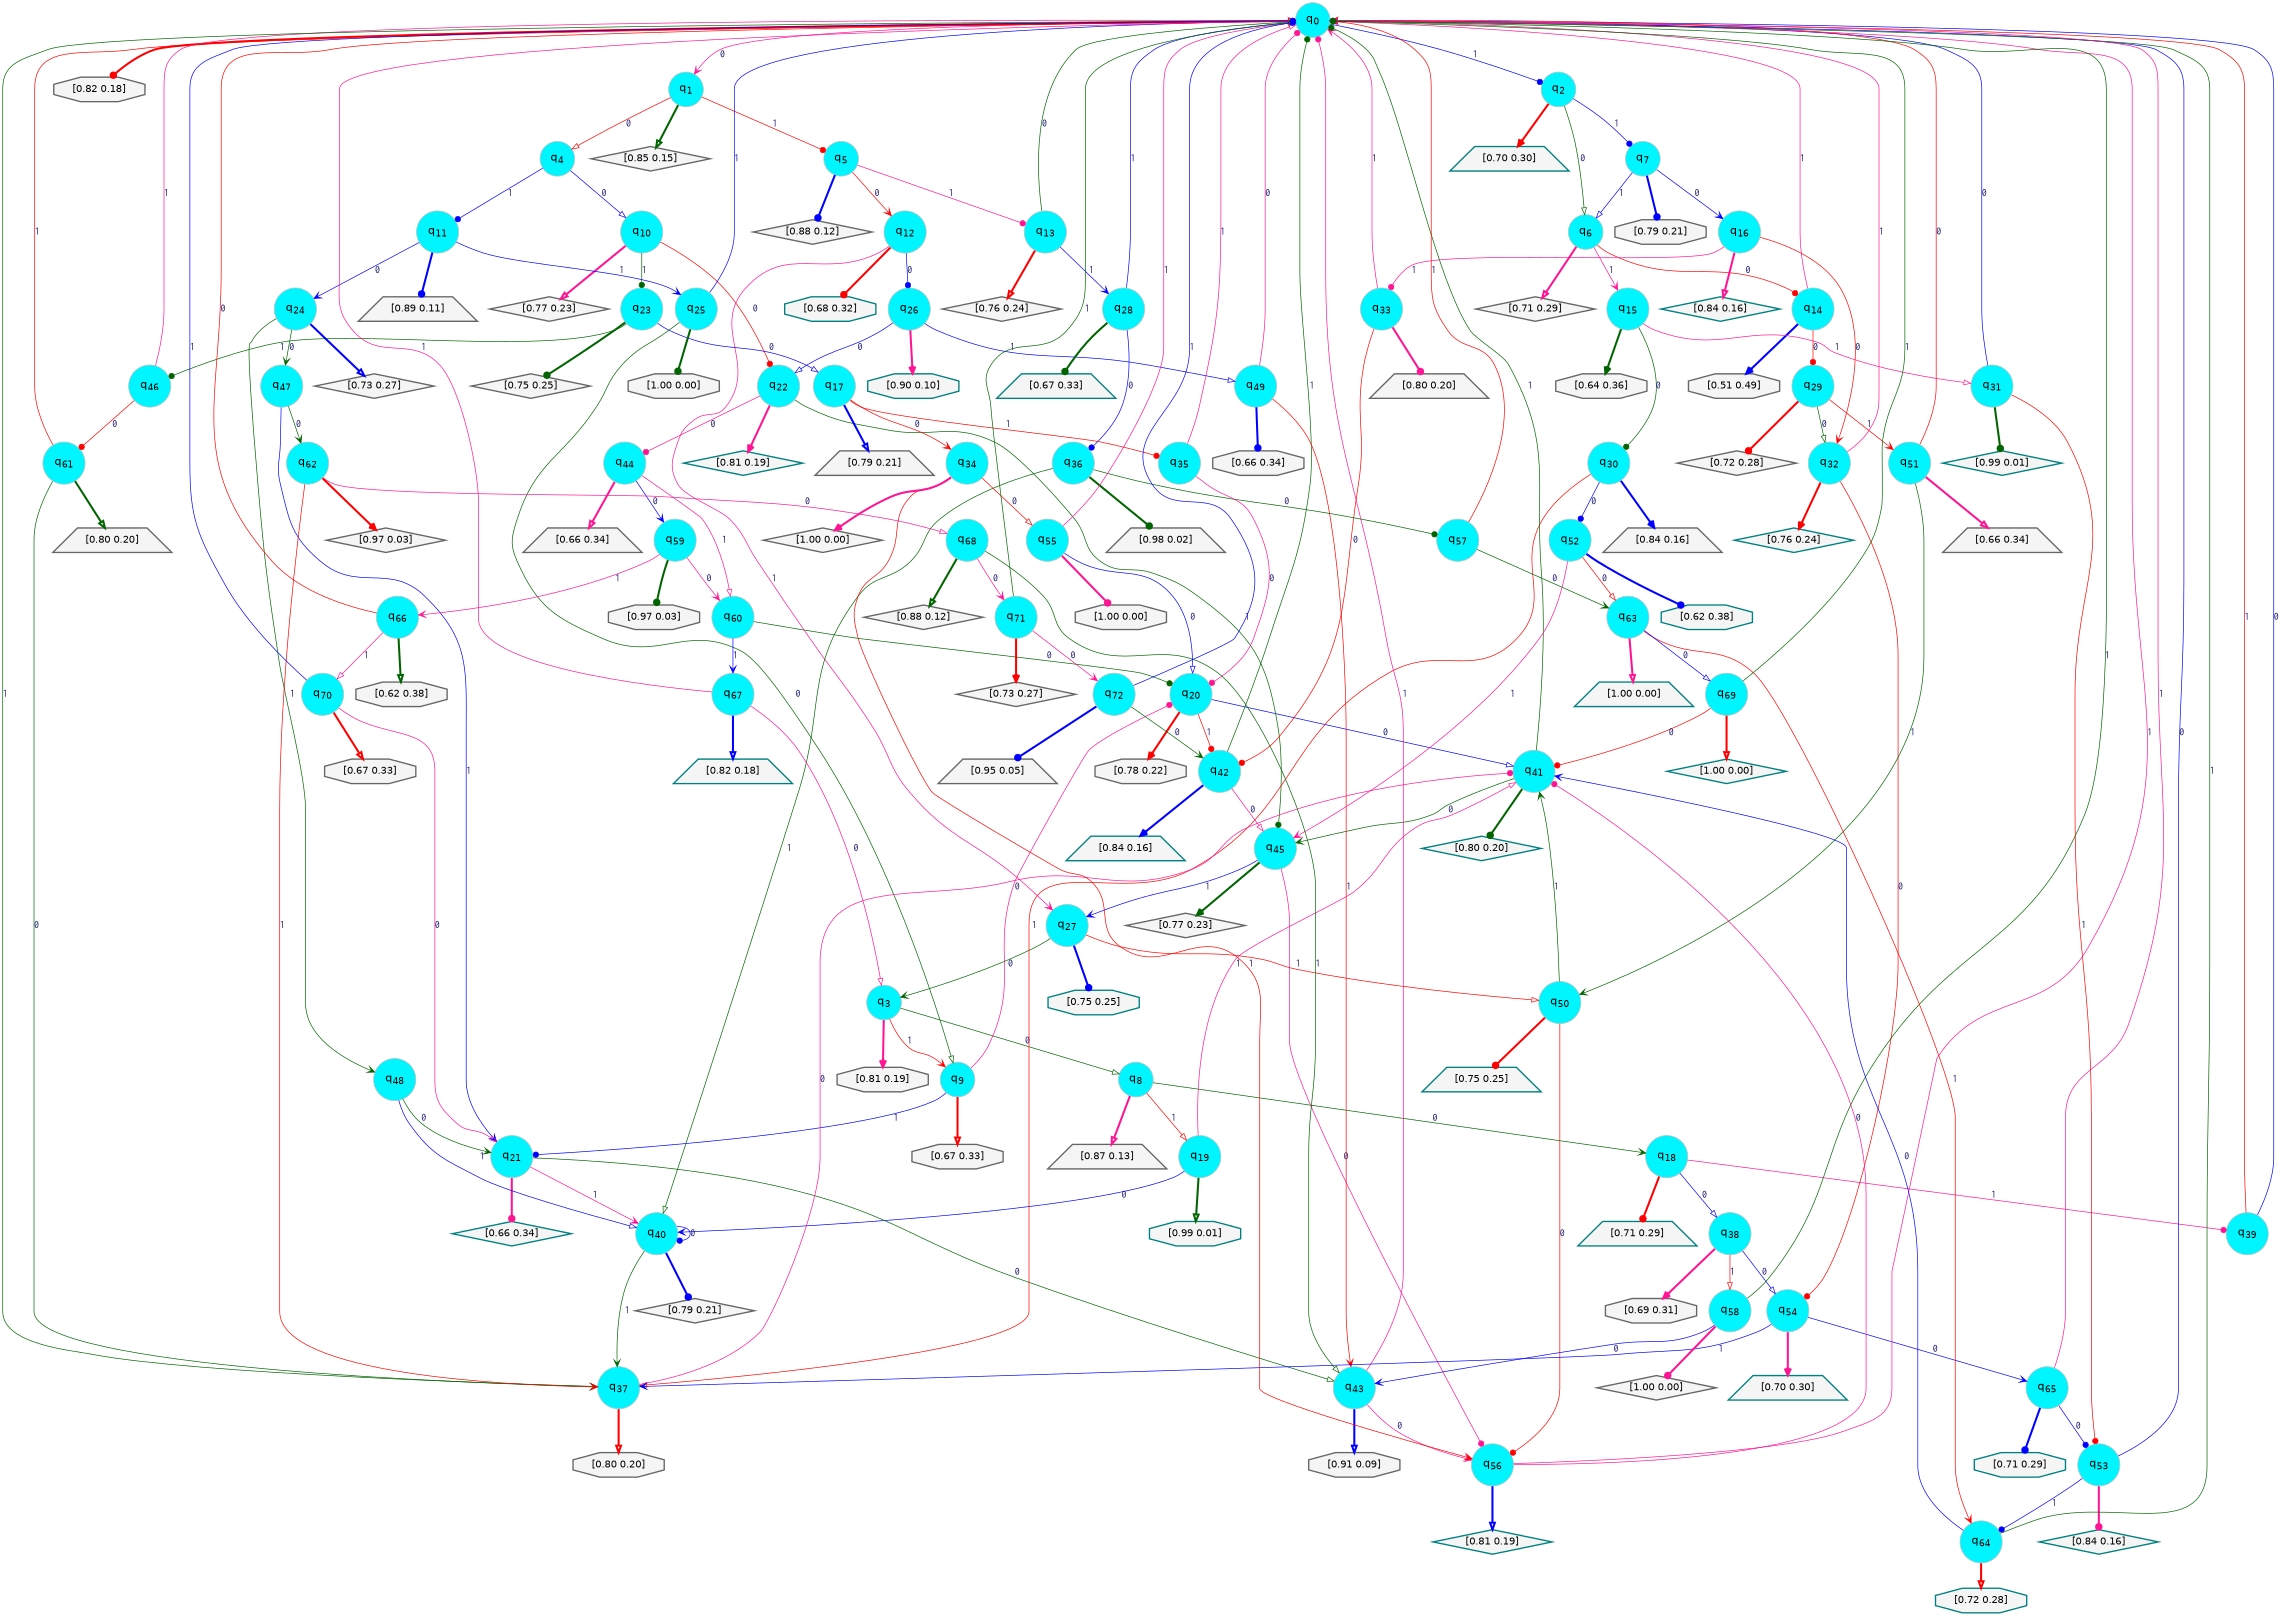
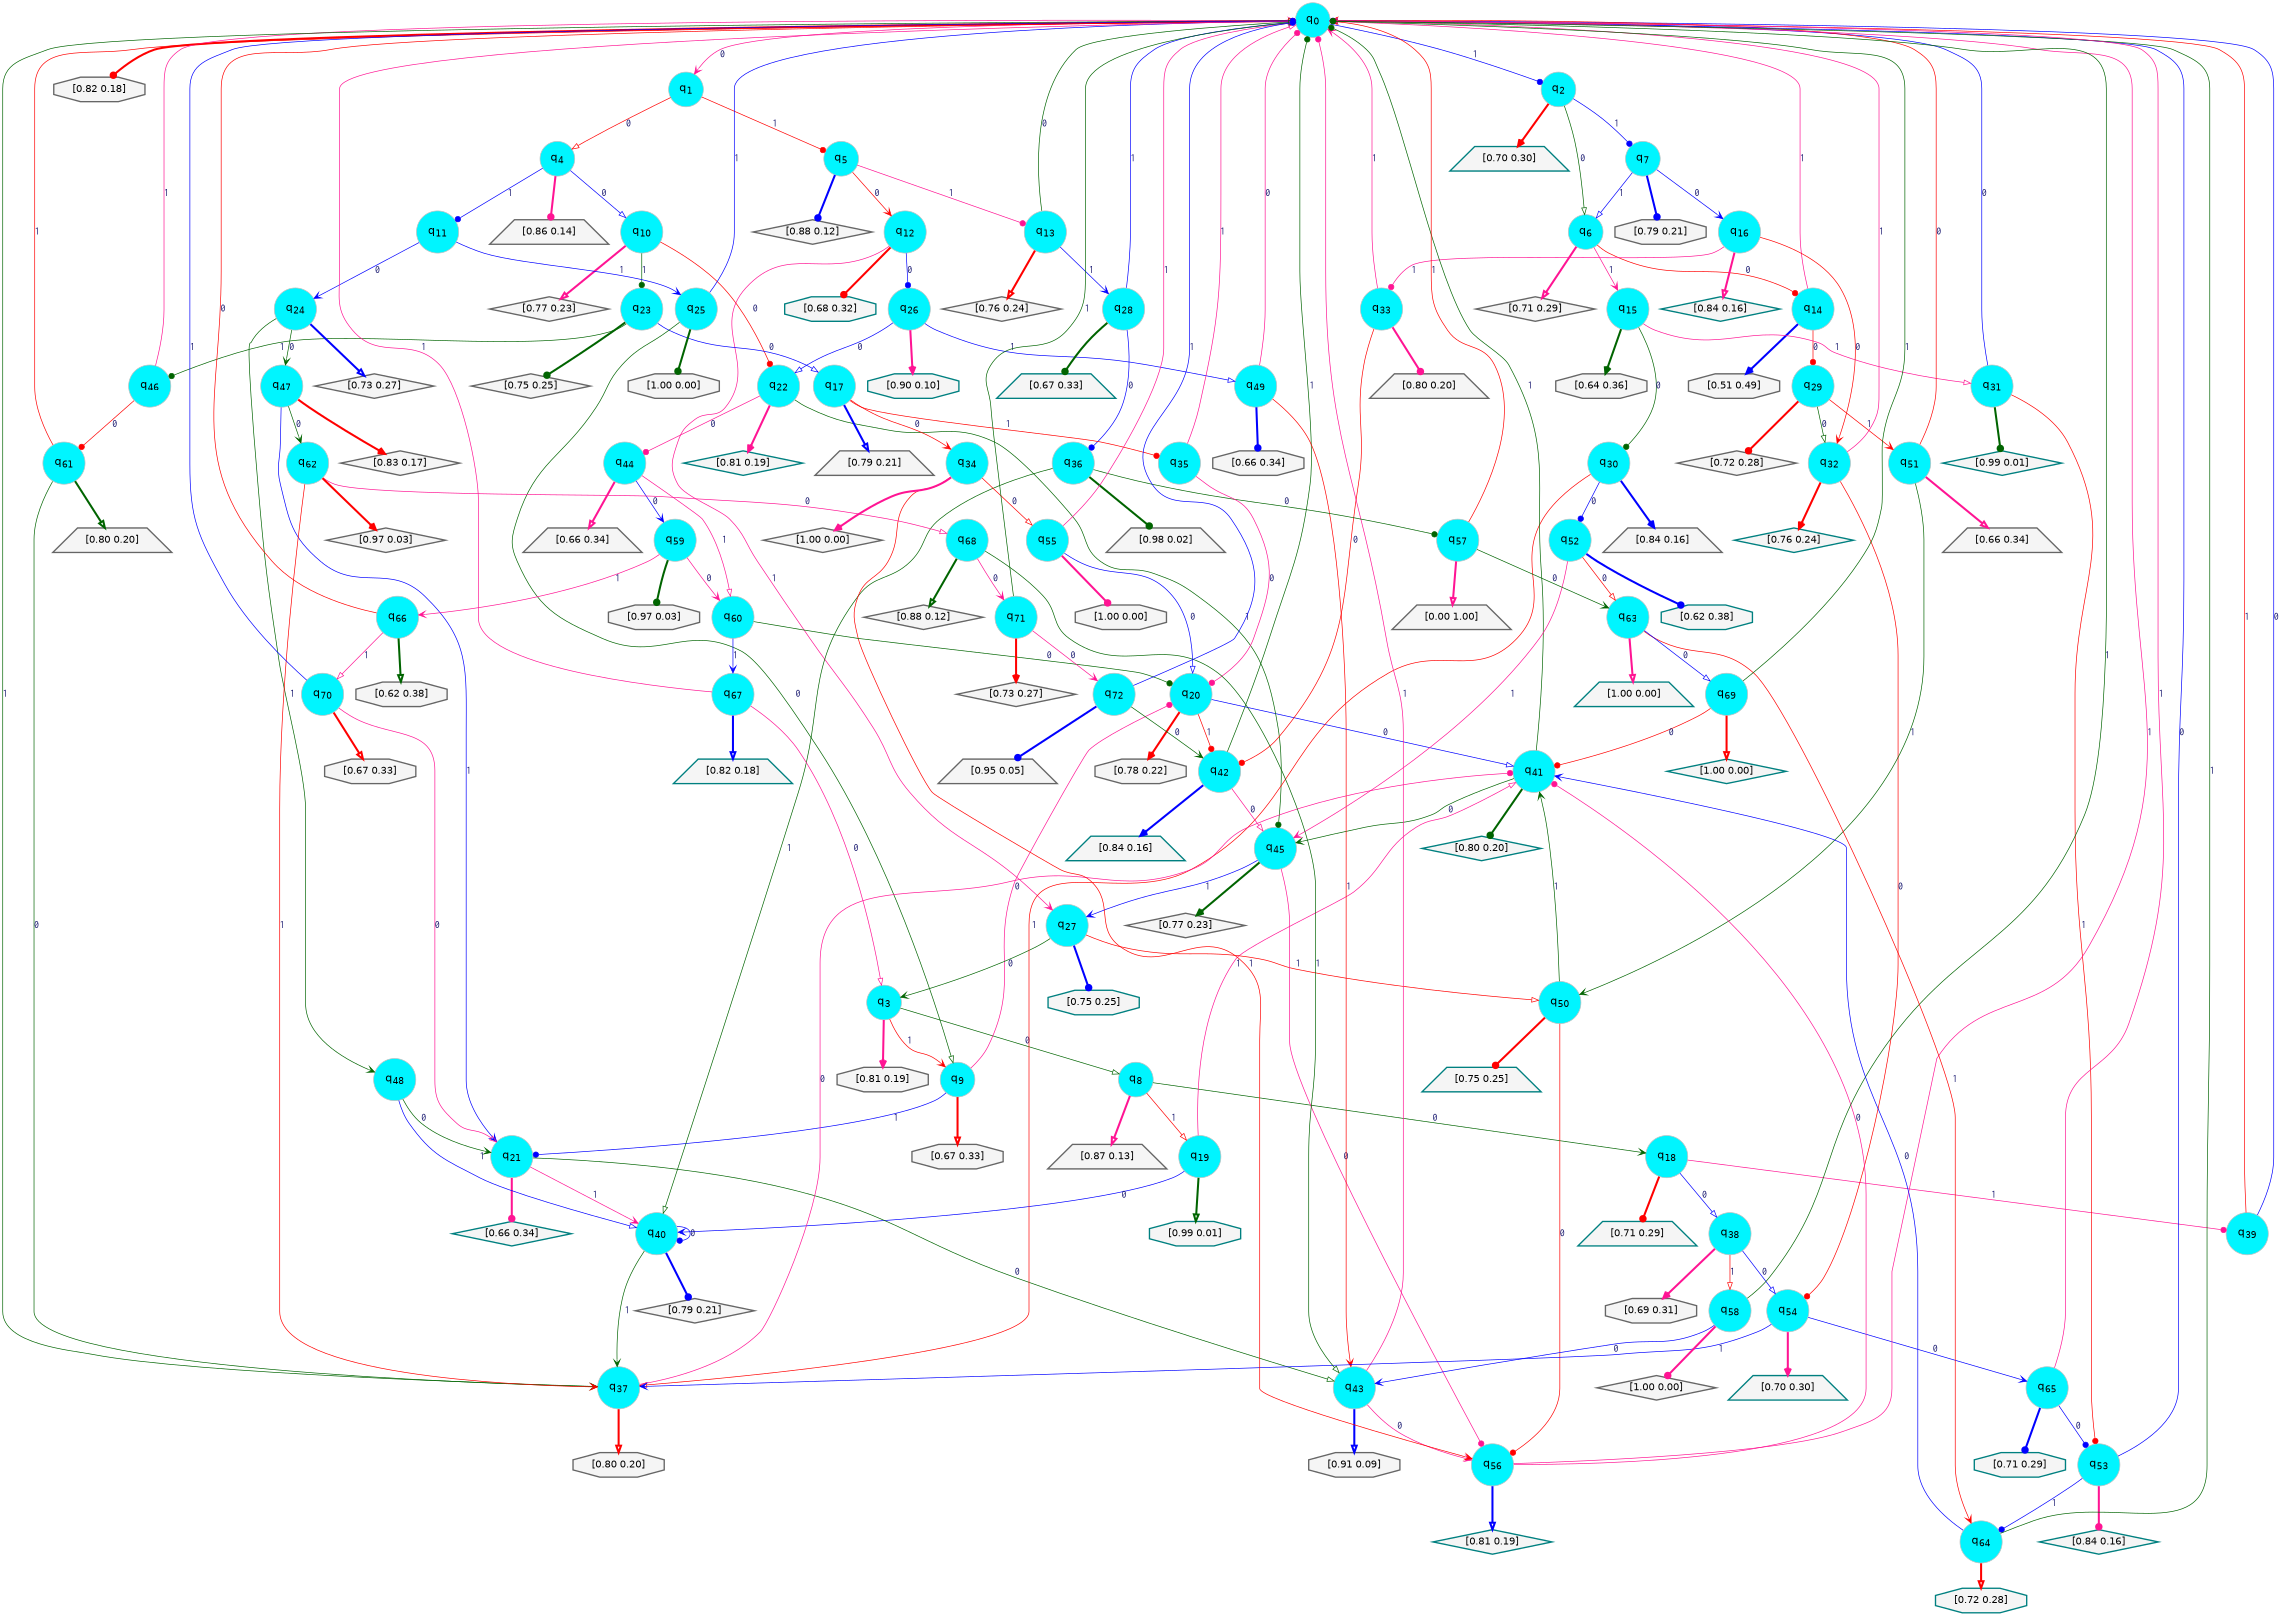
(651, 159) -> none
none -> (549, 232)
(418, 309) -> none
none -> (400, 463)
none -> (1452, 617)
